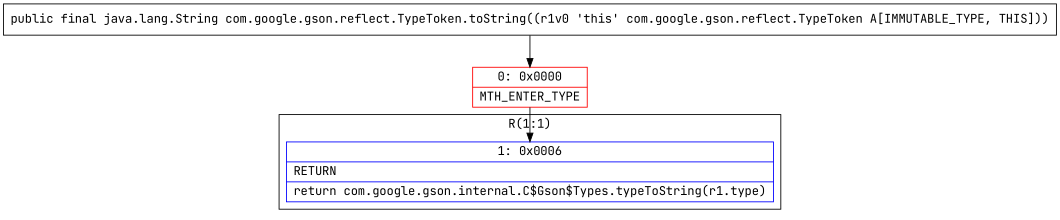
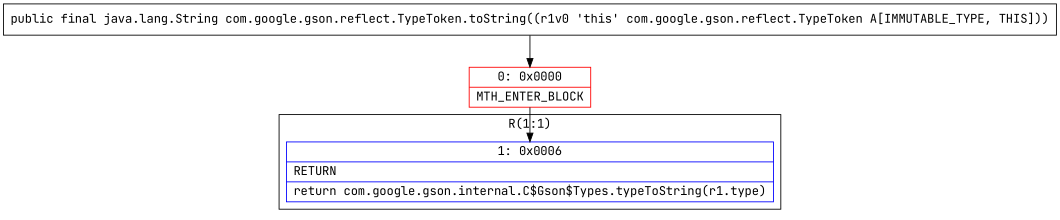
(530, 97) -> (530, 97)
